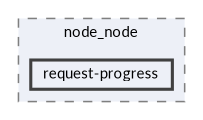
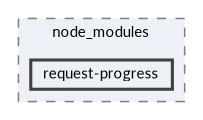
(102, 33) -> (102, 33)
